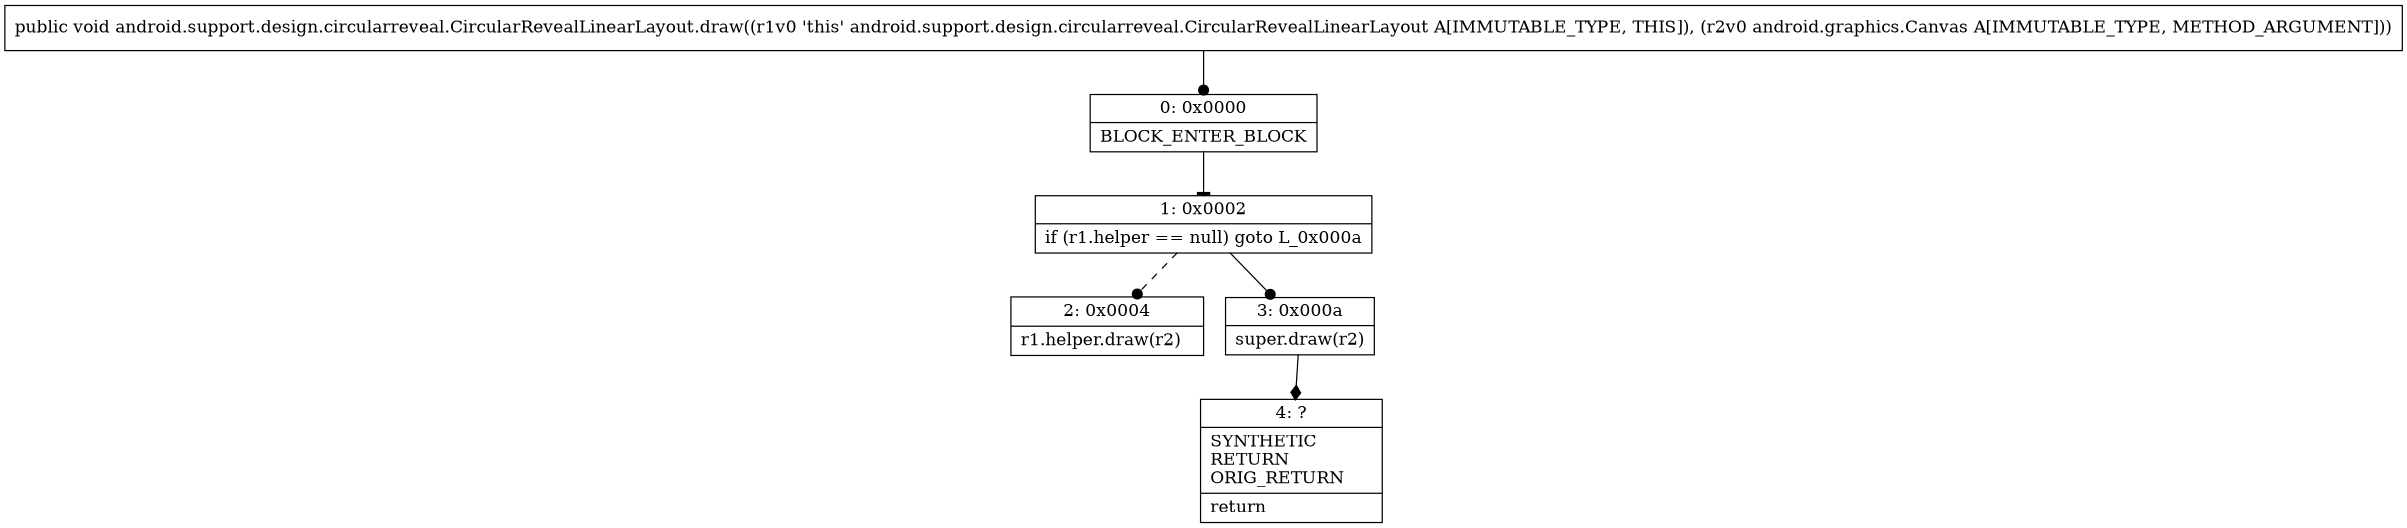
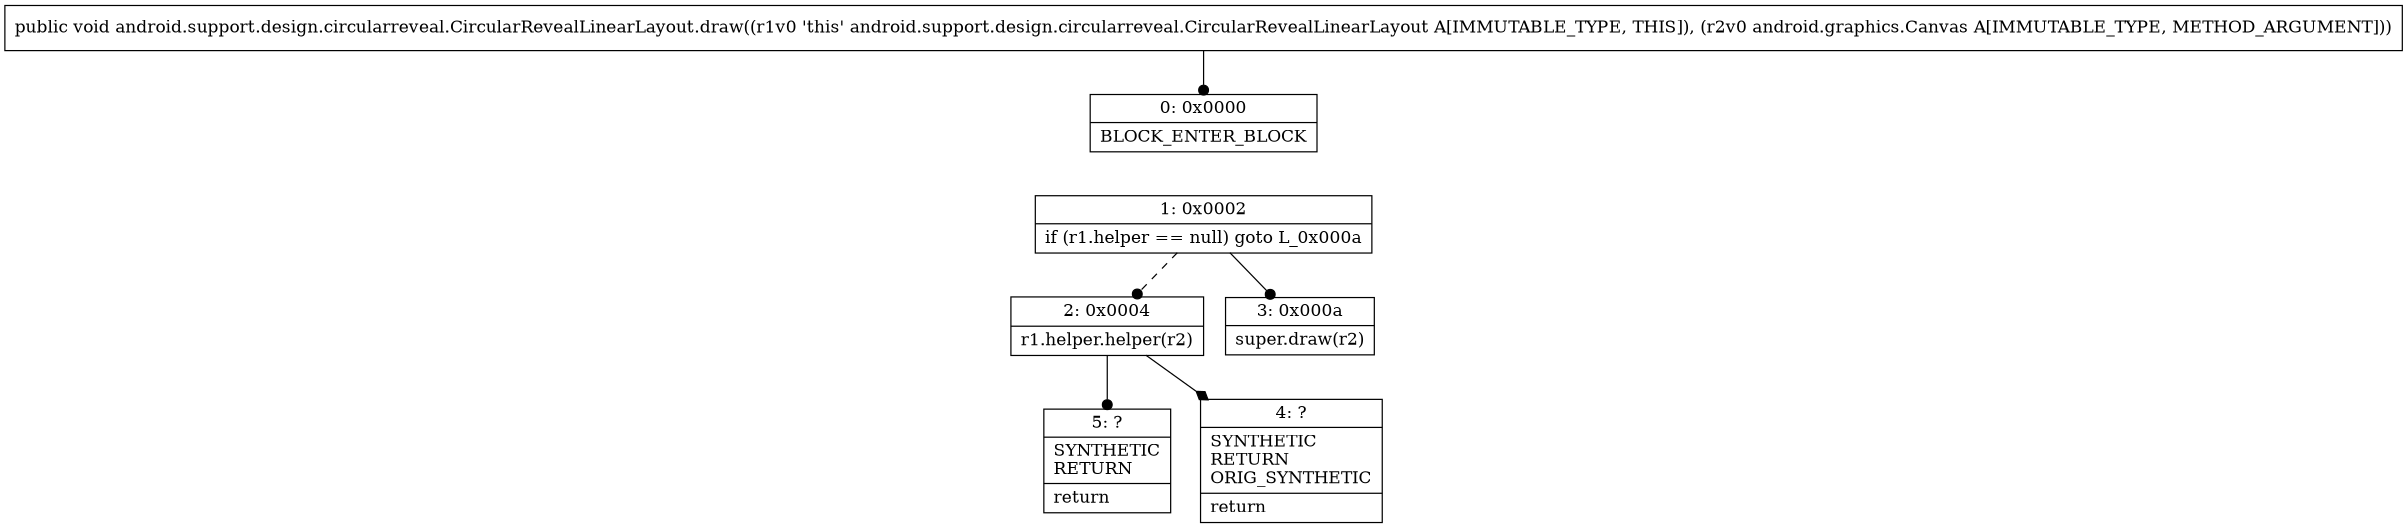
(1204, 171) -> none
(1101, 340) -> (1107, 340)
(1297, 370) -> (1171, 373)
none -> (1107, 461)
(1277, 478) -> (1291, 478)
